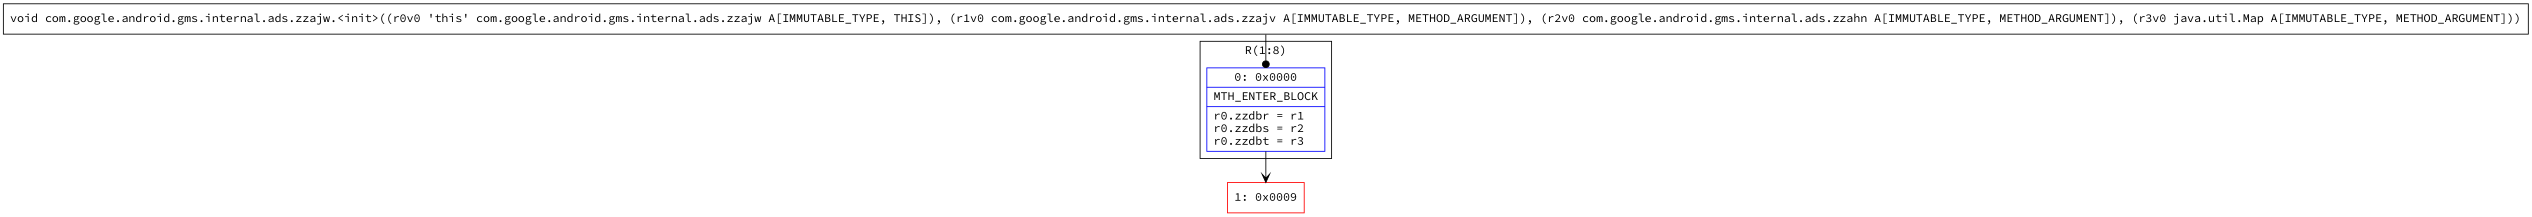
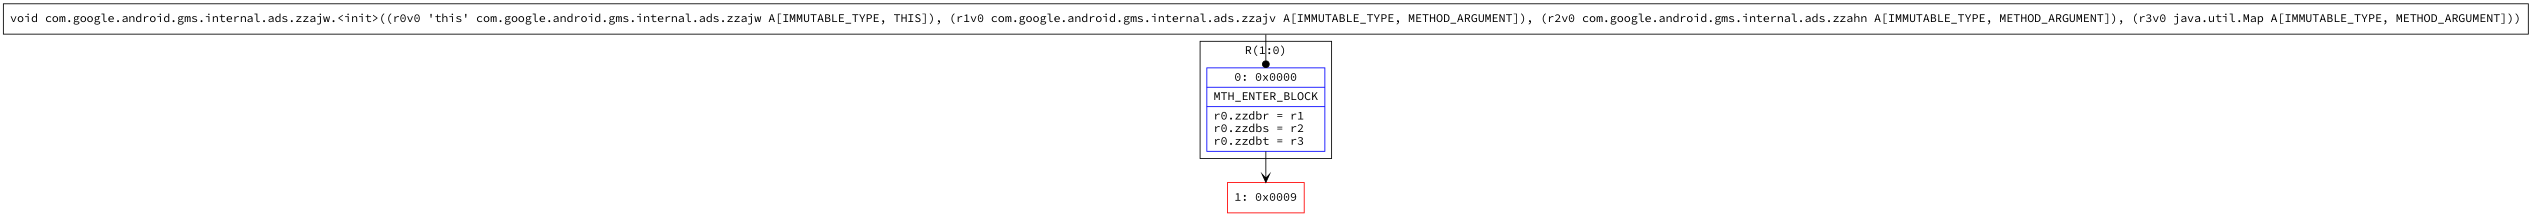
(1266, 51) -> (1266, 51)
